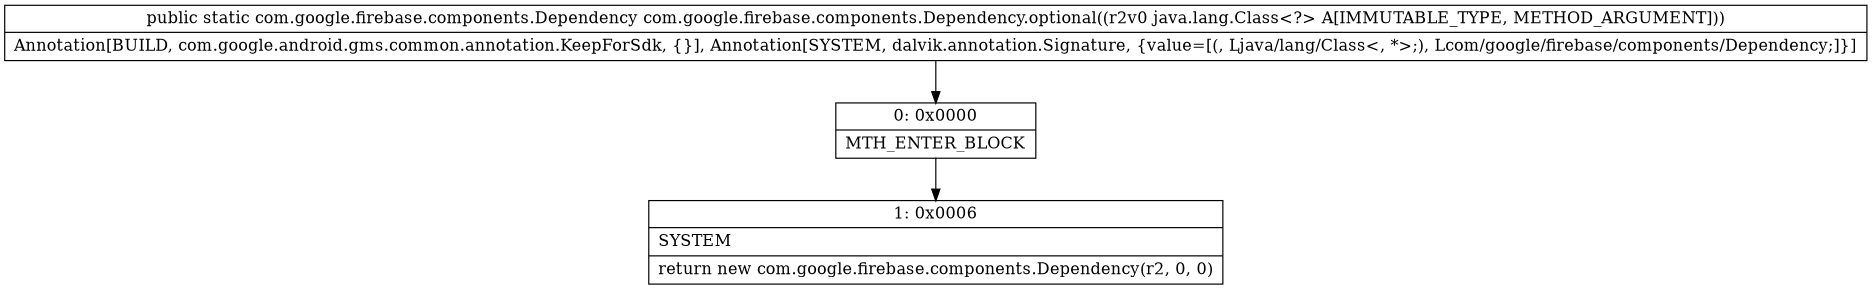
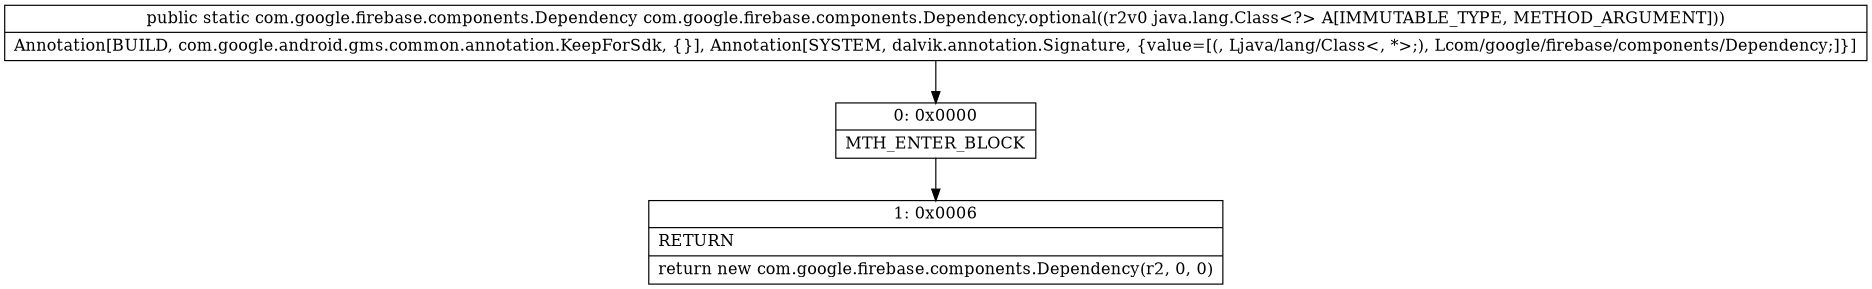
(695, 241) -> (696, 241)
